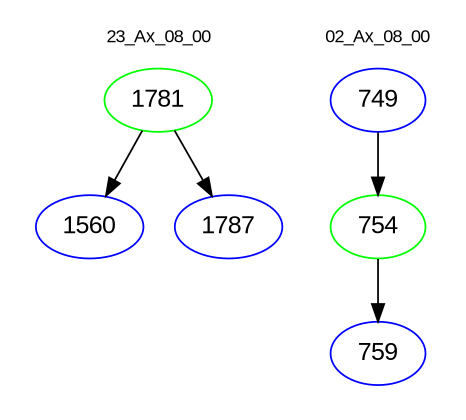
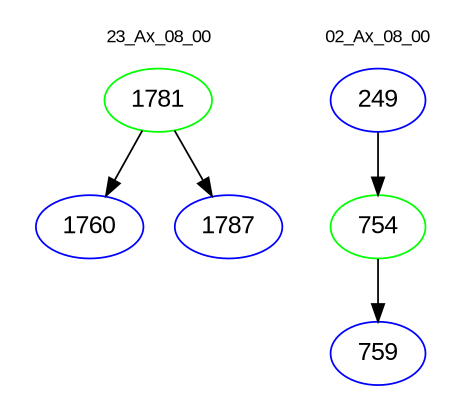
(378, 100) -> (378, 100)
(90, 227) -> (90, 227)
